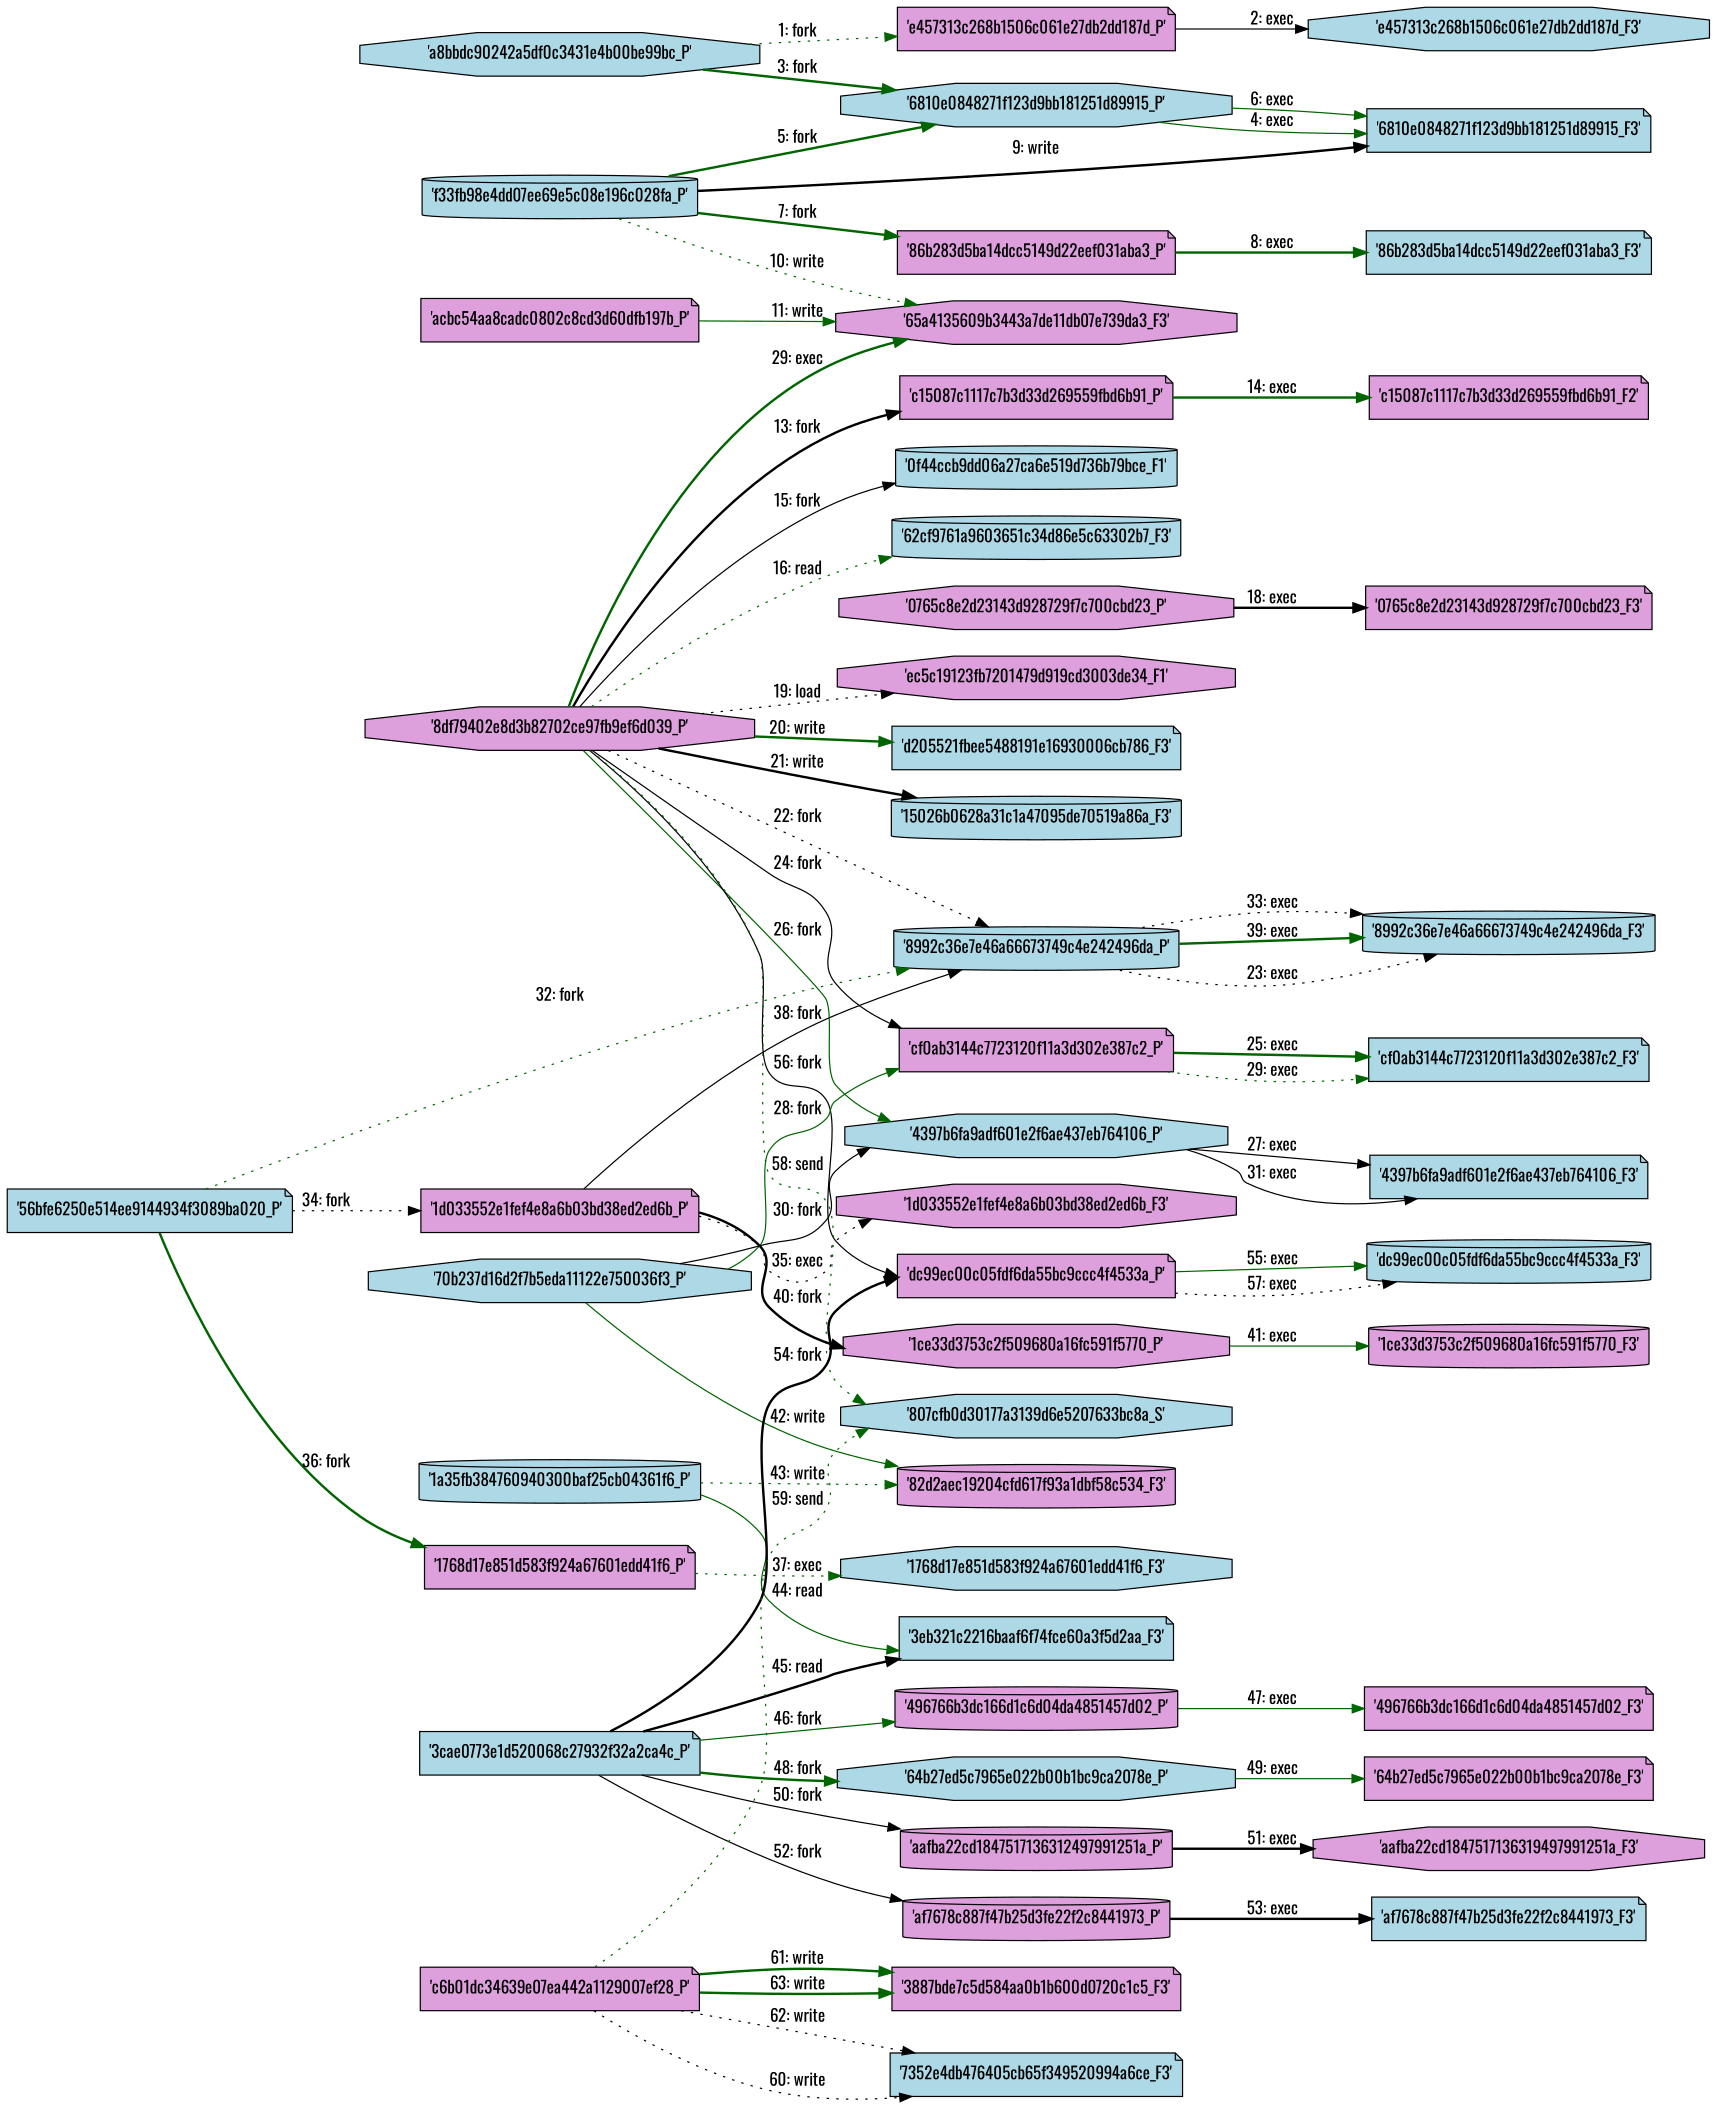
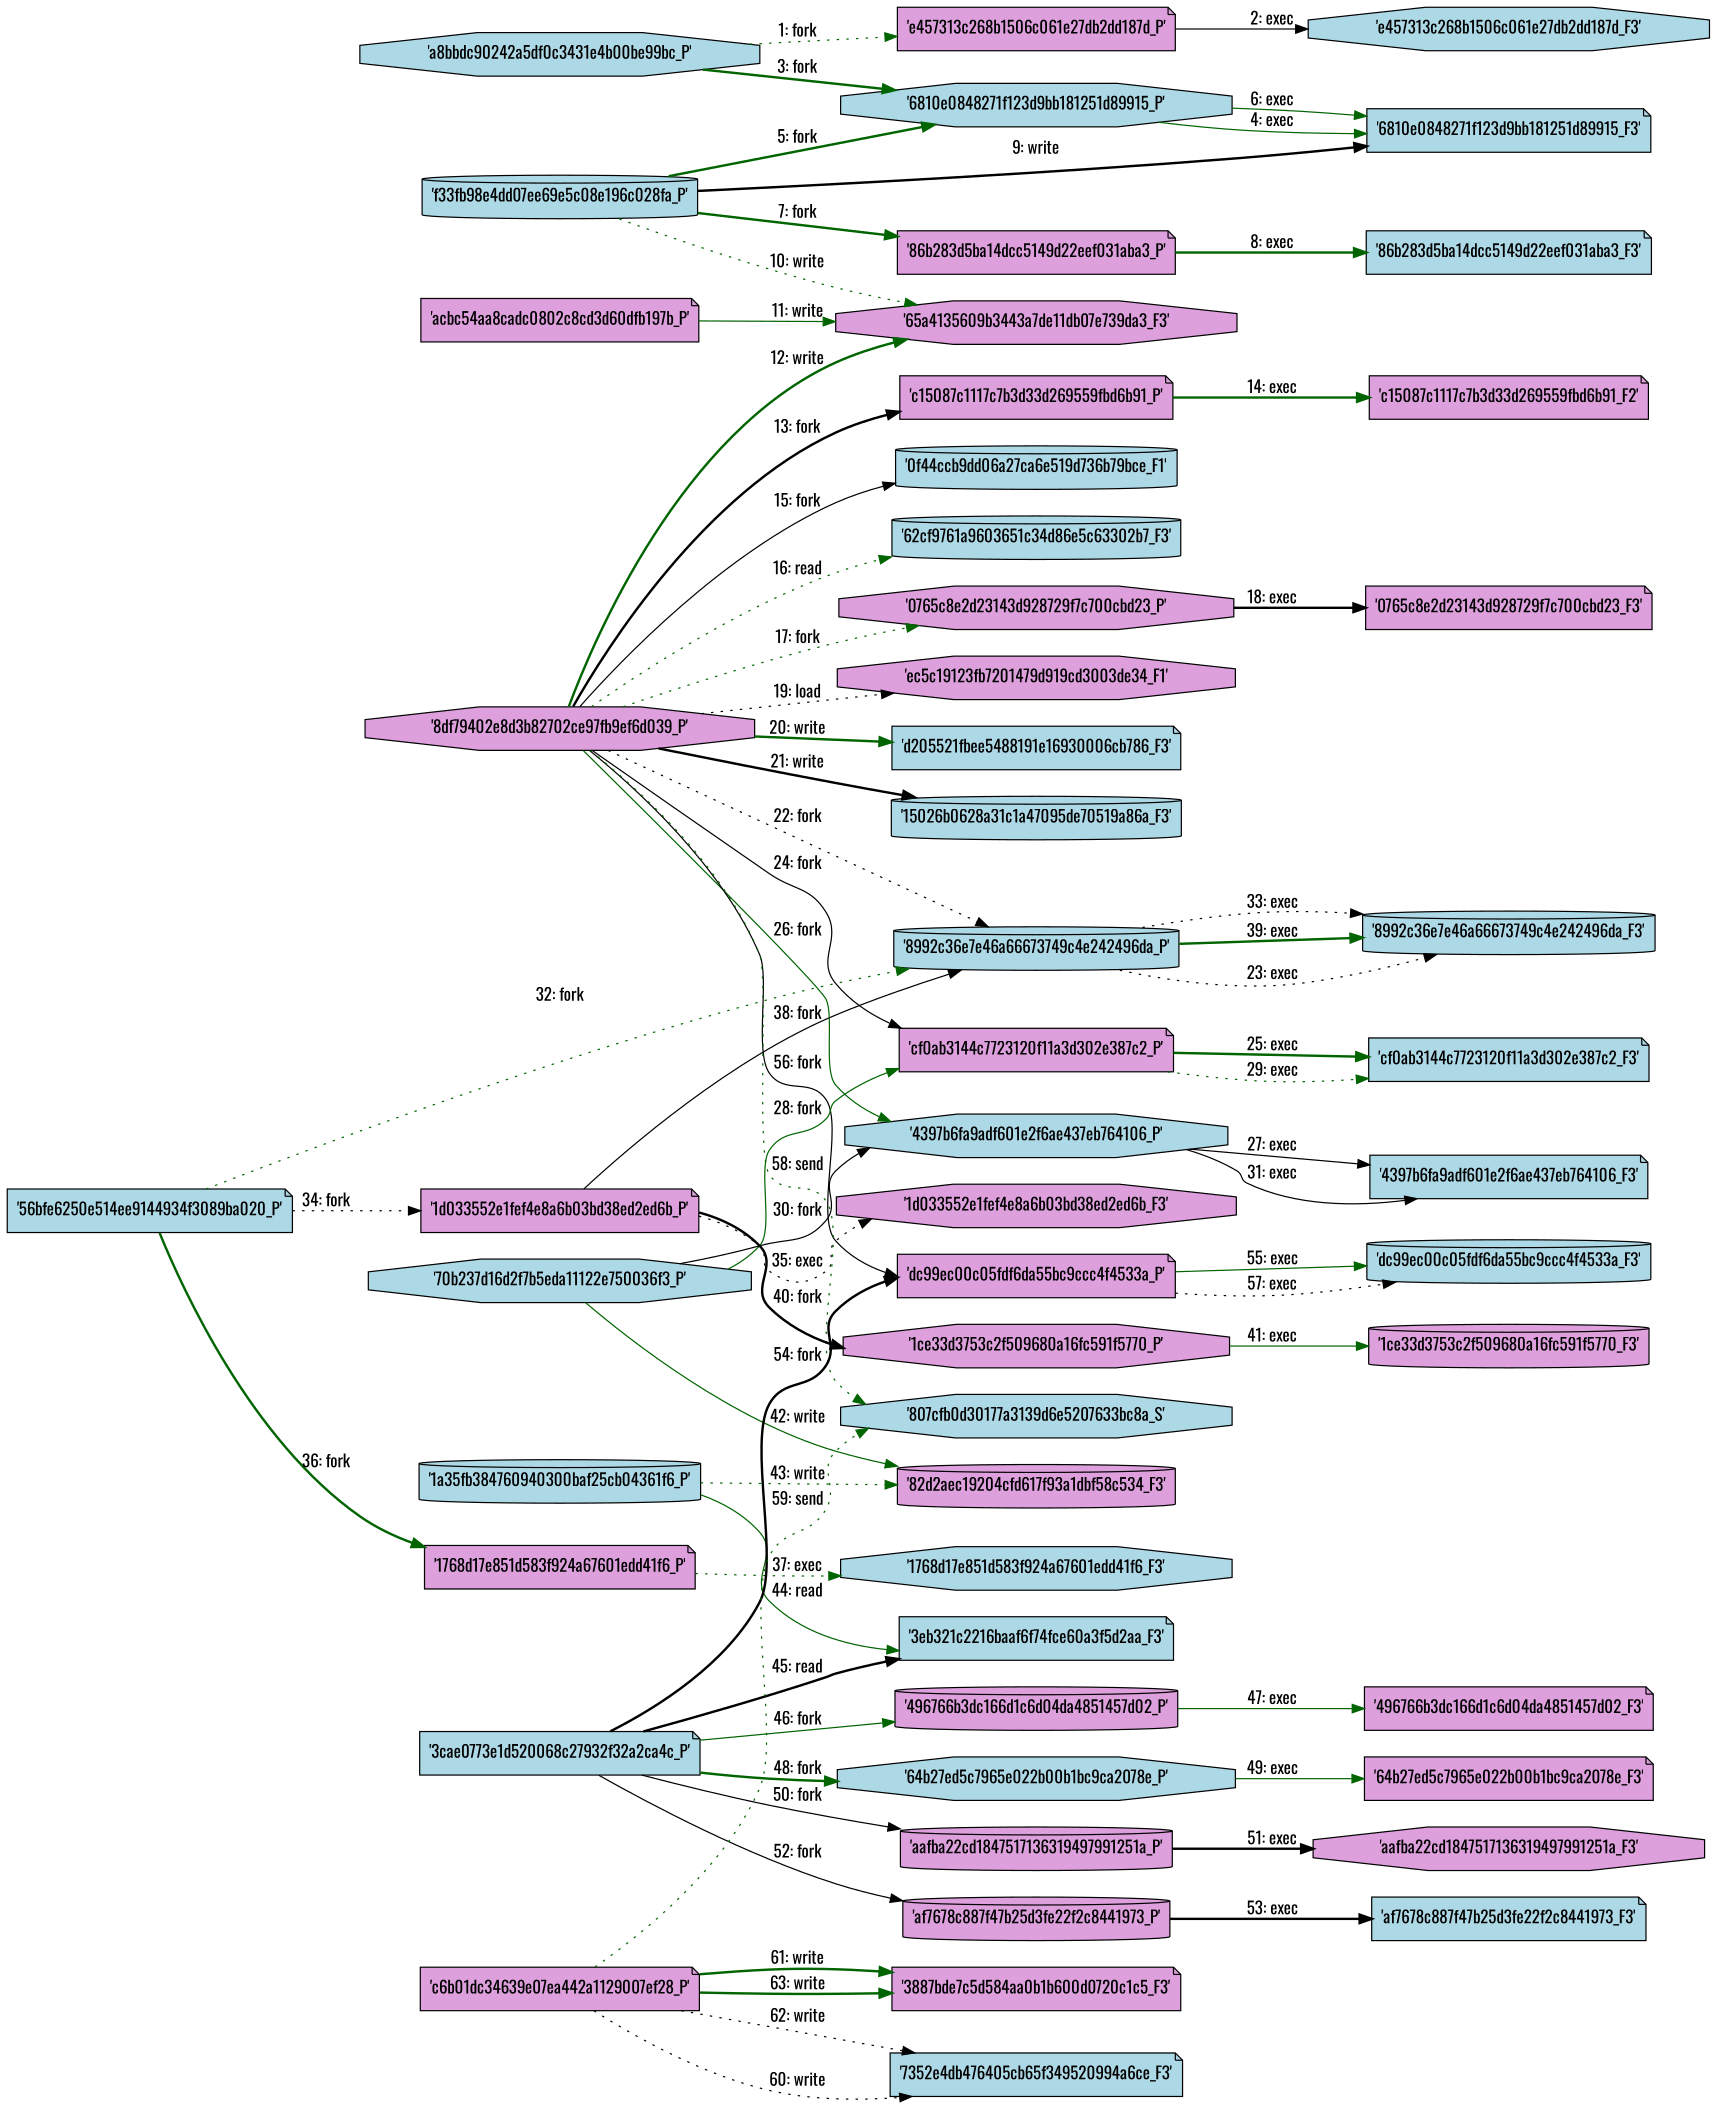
(798, 359) -> (798, 359)
none -> (764, 662)
(1036, 1849) -> (1036, 1849)
